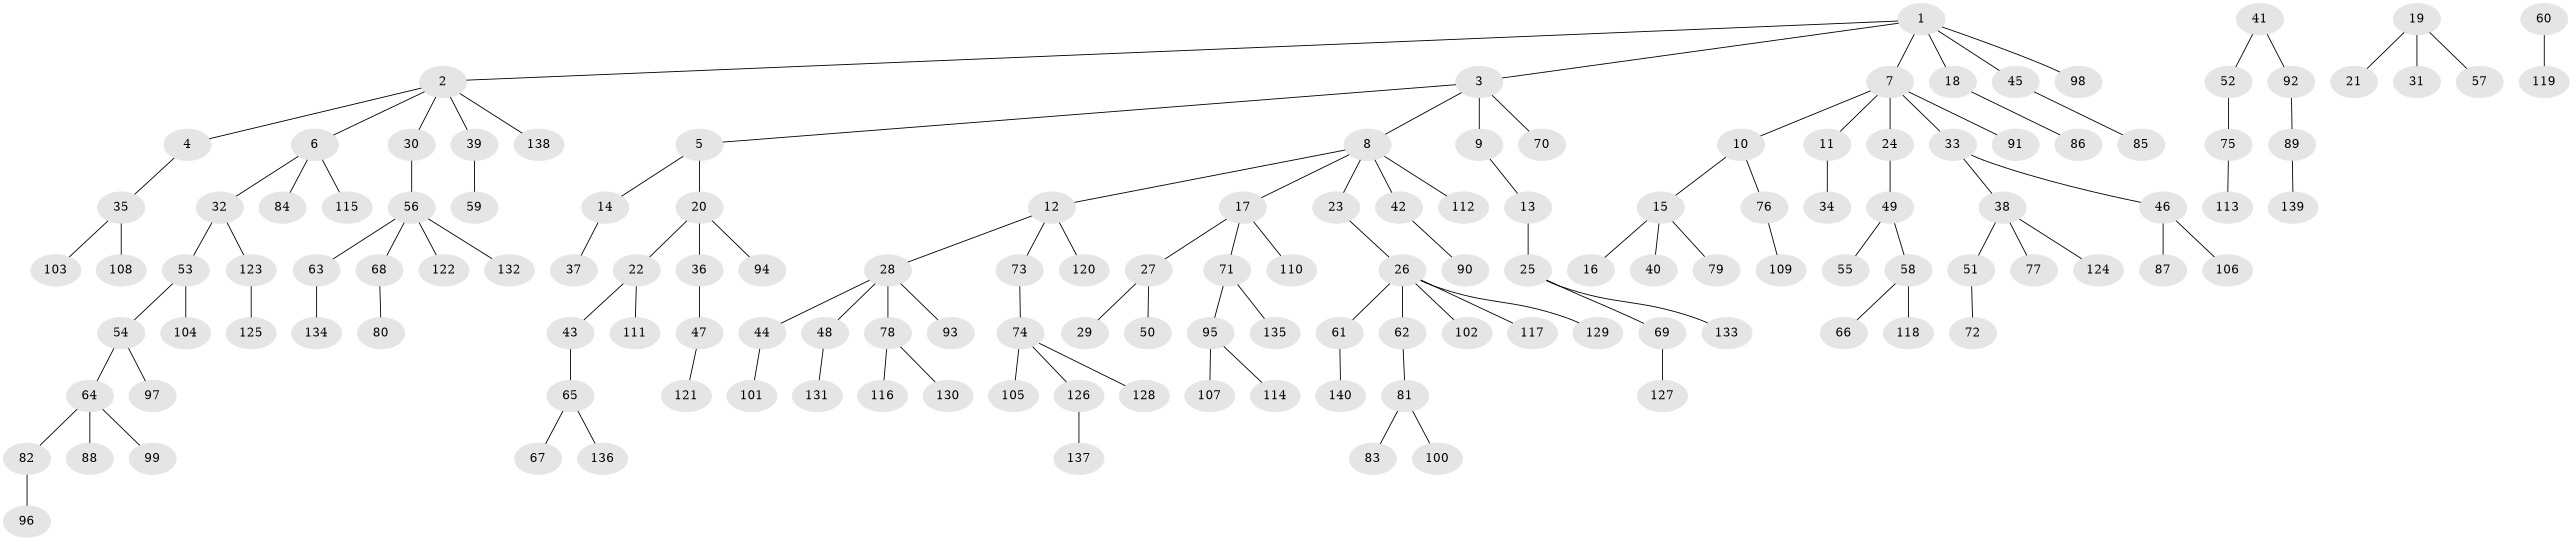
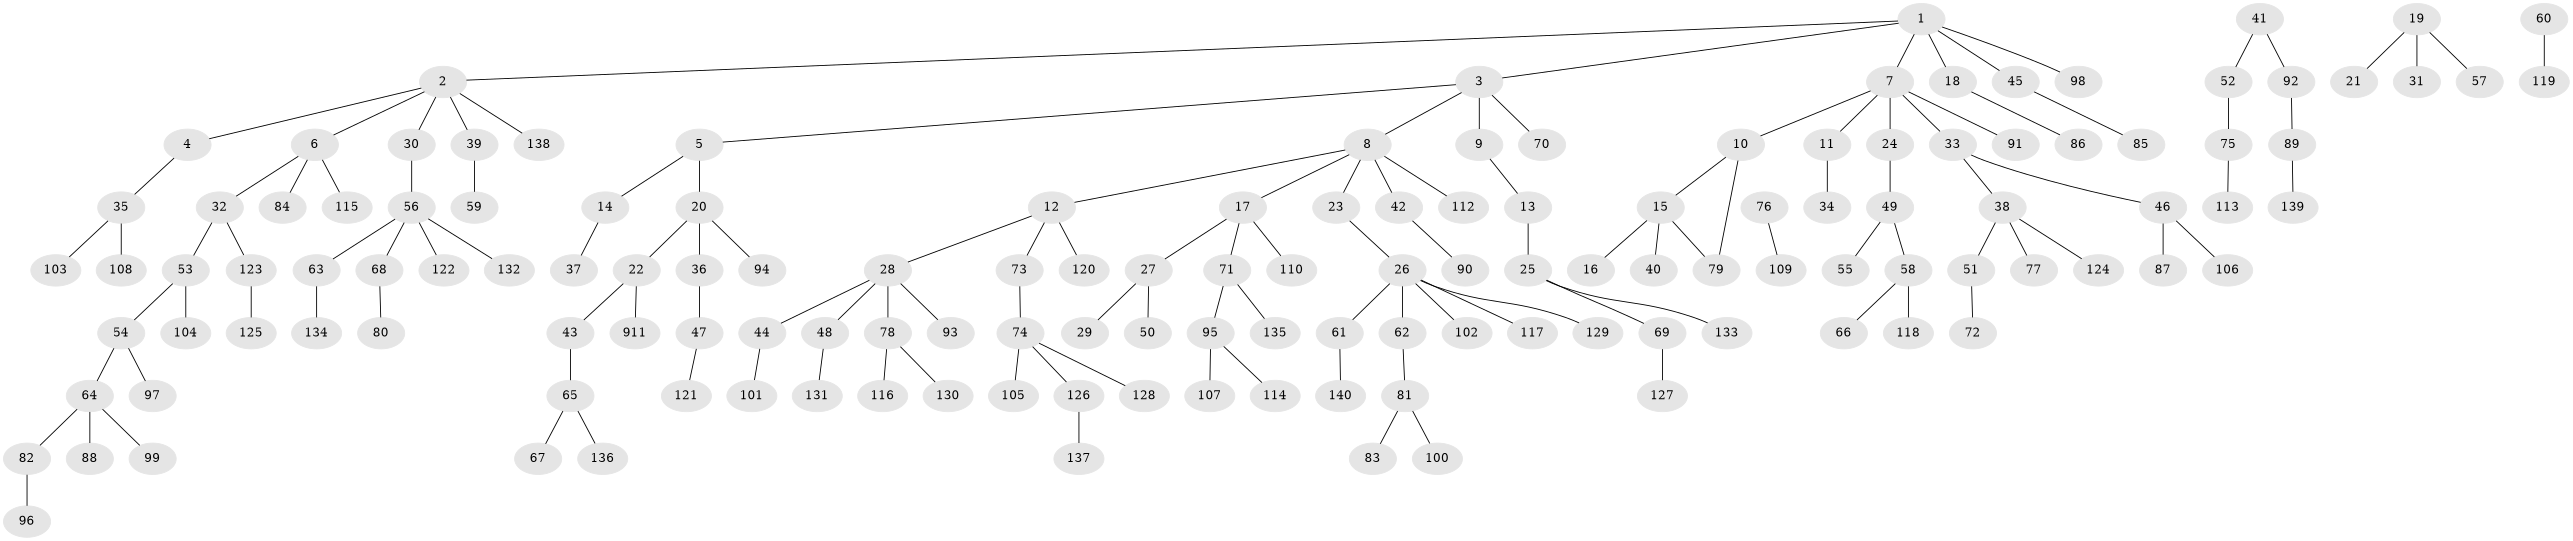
(1753, 176) -> (1729, 208)
(635, 333) -> (635, 333)
